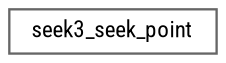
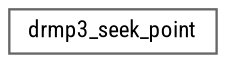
(113, 31) -> (113, 31)
